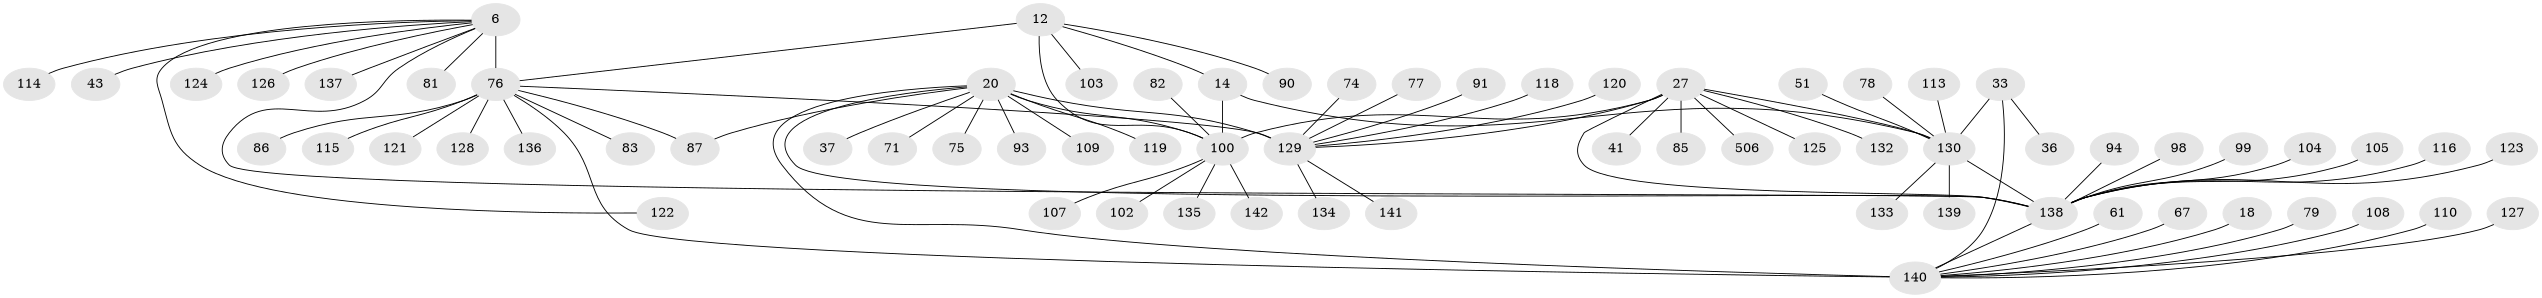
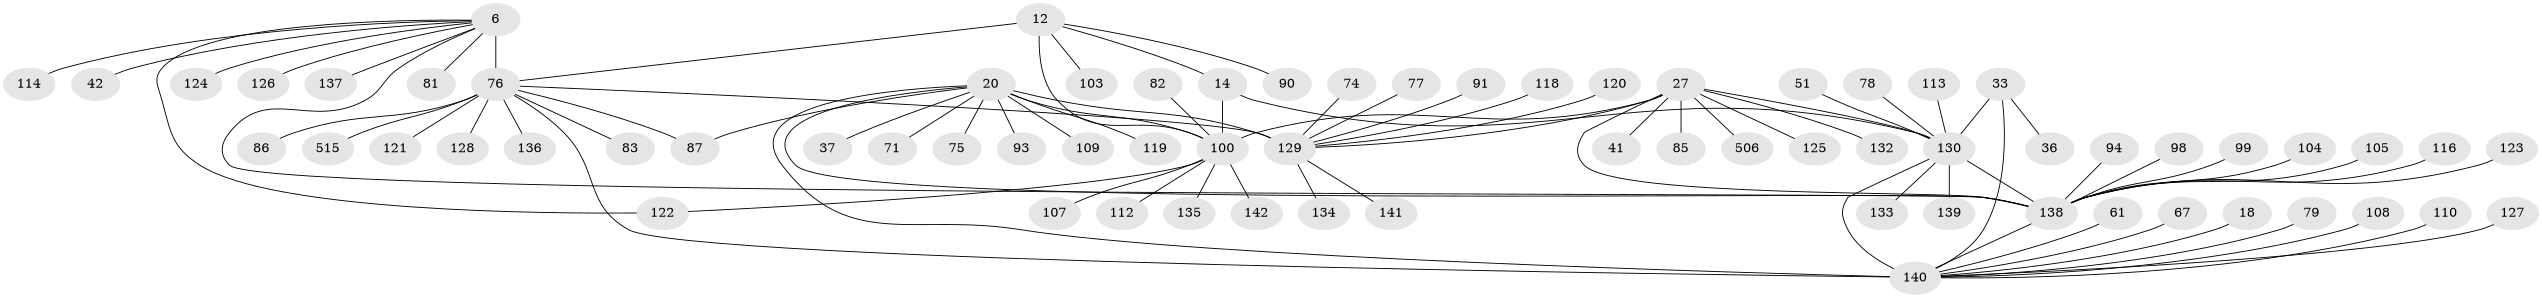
(96, 84) -> (96, 84)
(328, 149) -> (328, 149)
none -> (934, 197)
none -> (1844, 204)
(1122, 214) -> (1122, 214)
